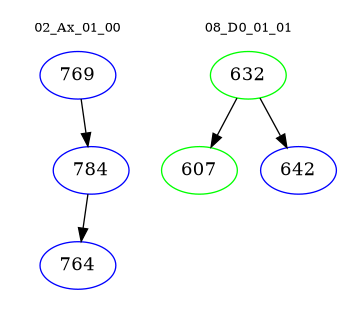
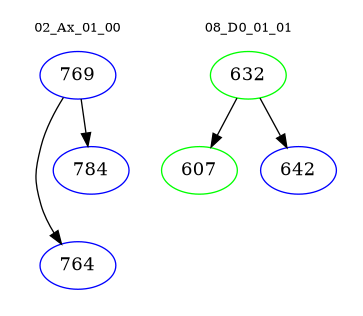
(86, 211) -> (37, 164)
